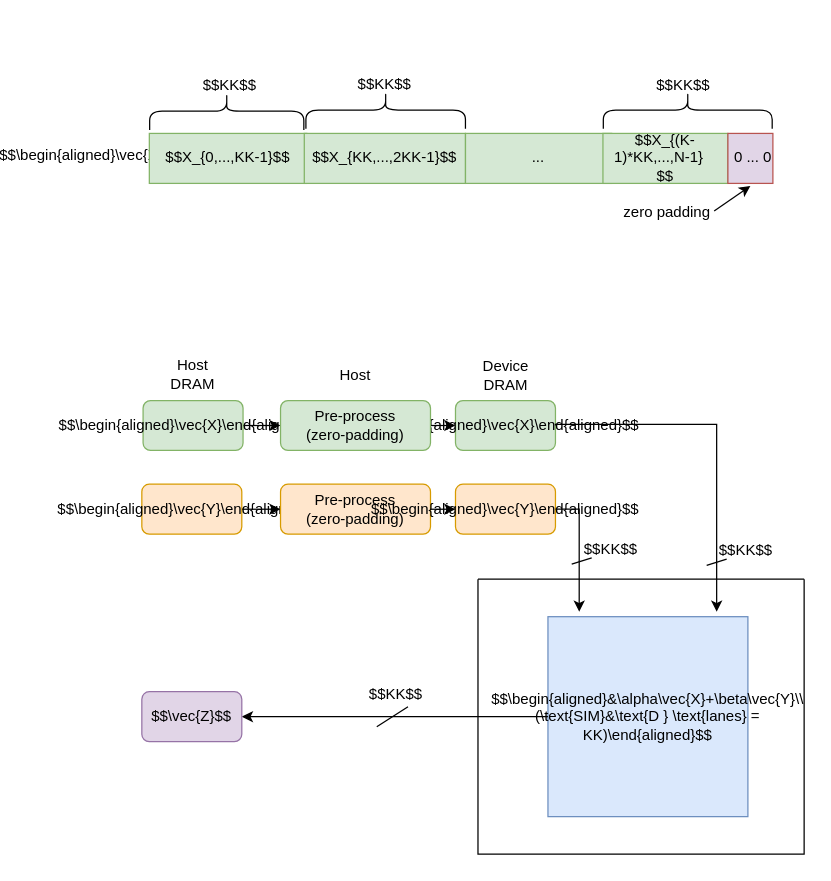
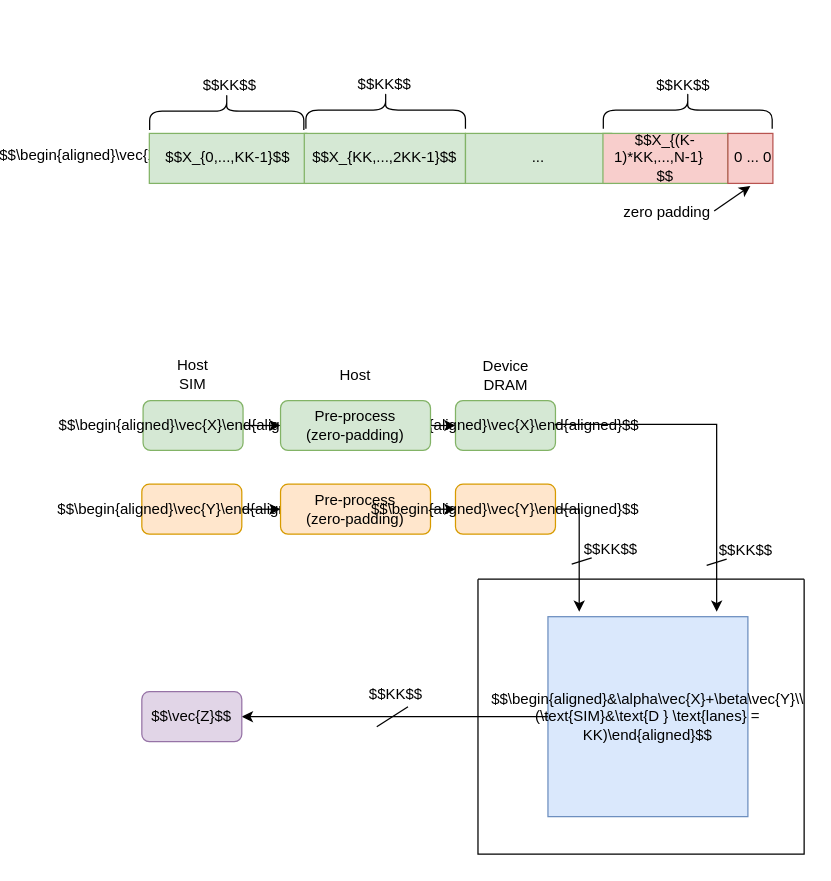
(666, 158) -> (666, 158)
(751, 158) -> (751, 158)
(193, 374) -> (193, 374)
